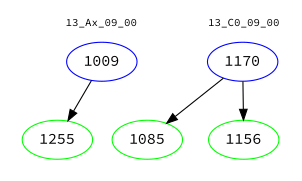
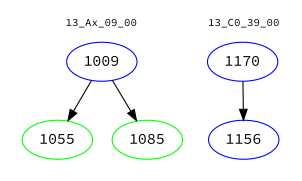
(244, 23) -> (244, 23)
(207, 92) -> (122, 96)
(57, 140) -> (57, 140)
(244, 140) -> (244, 140)
